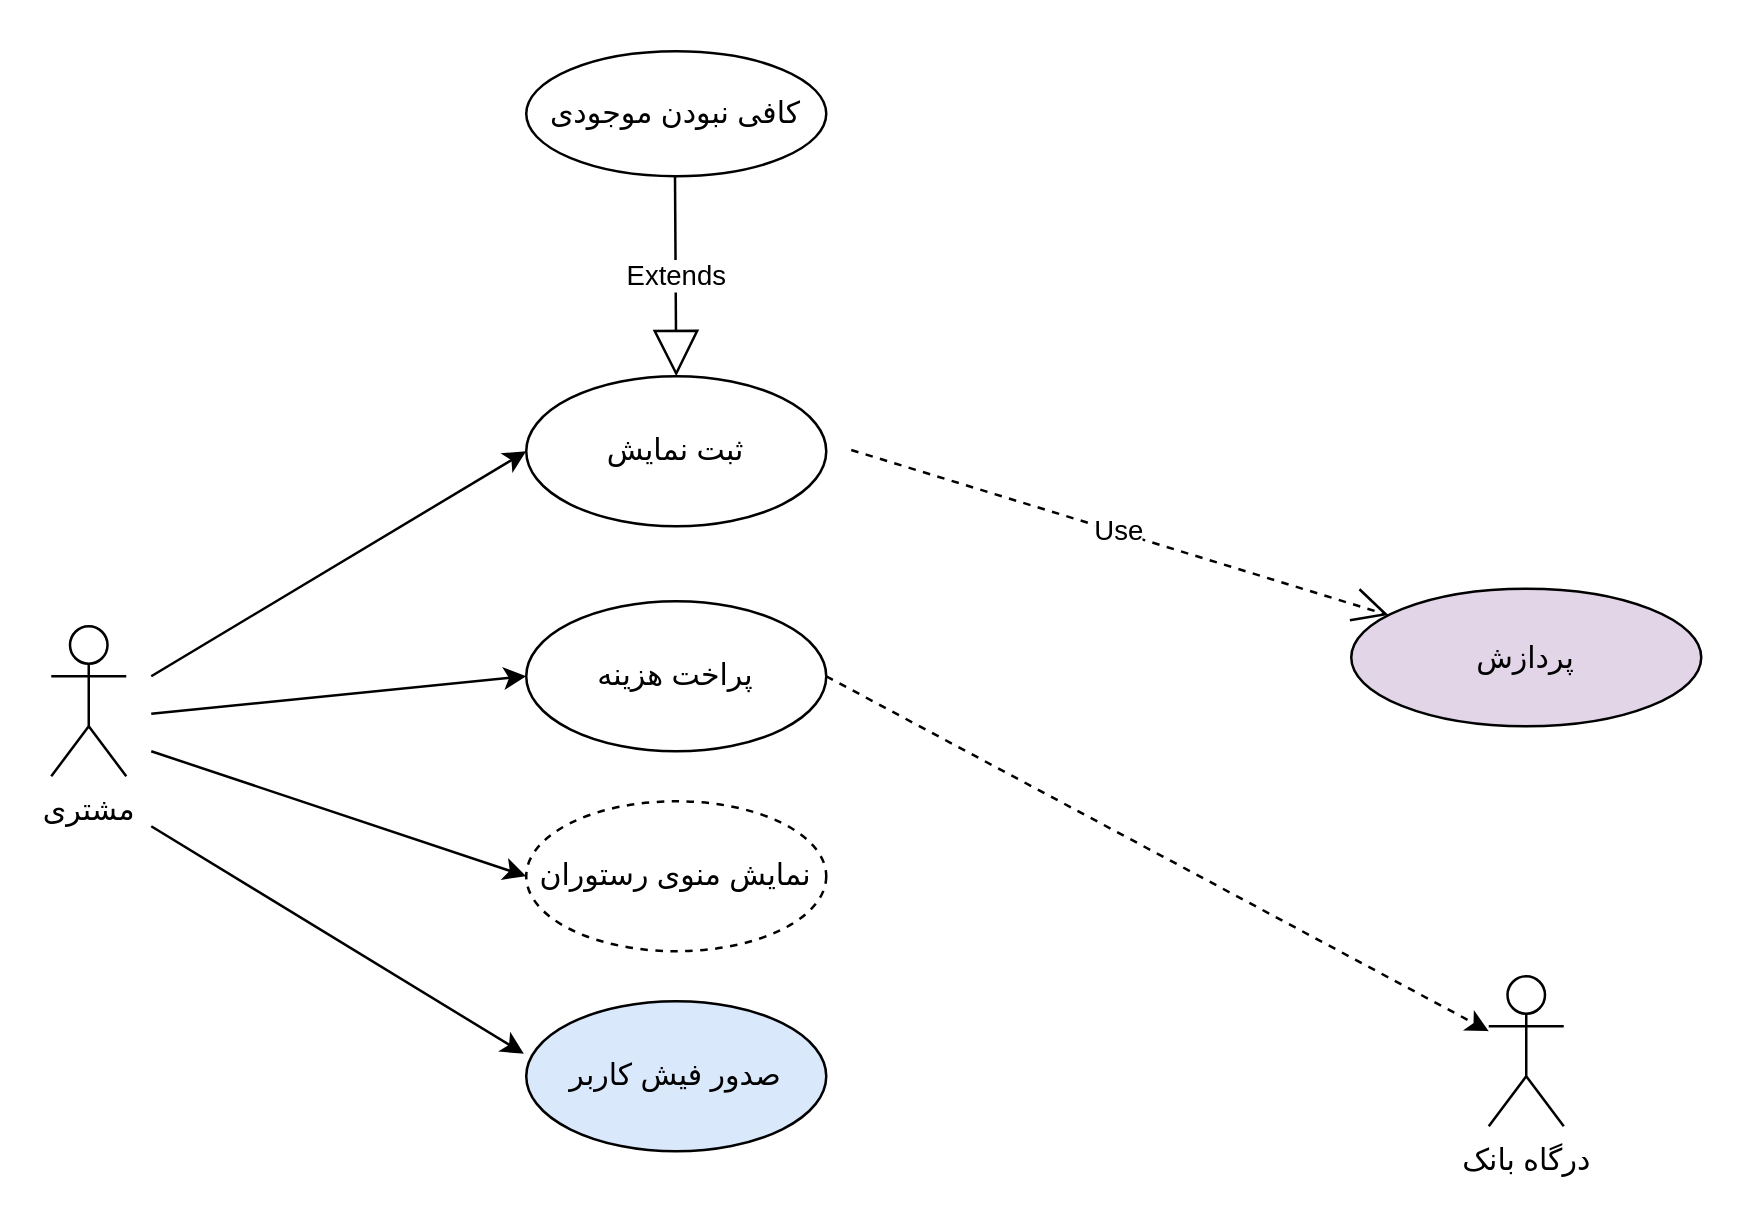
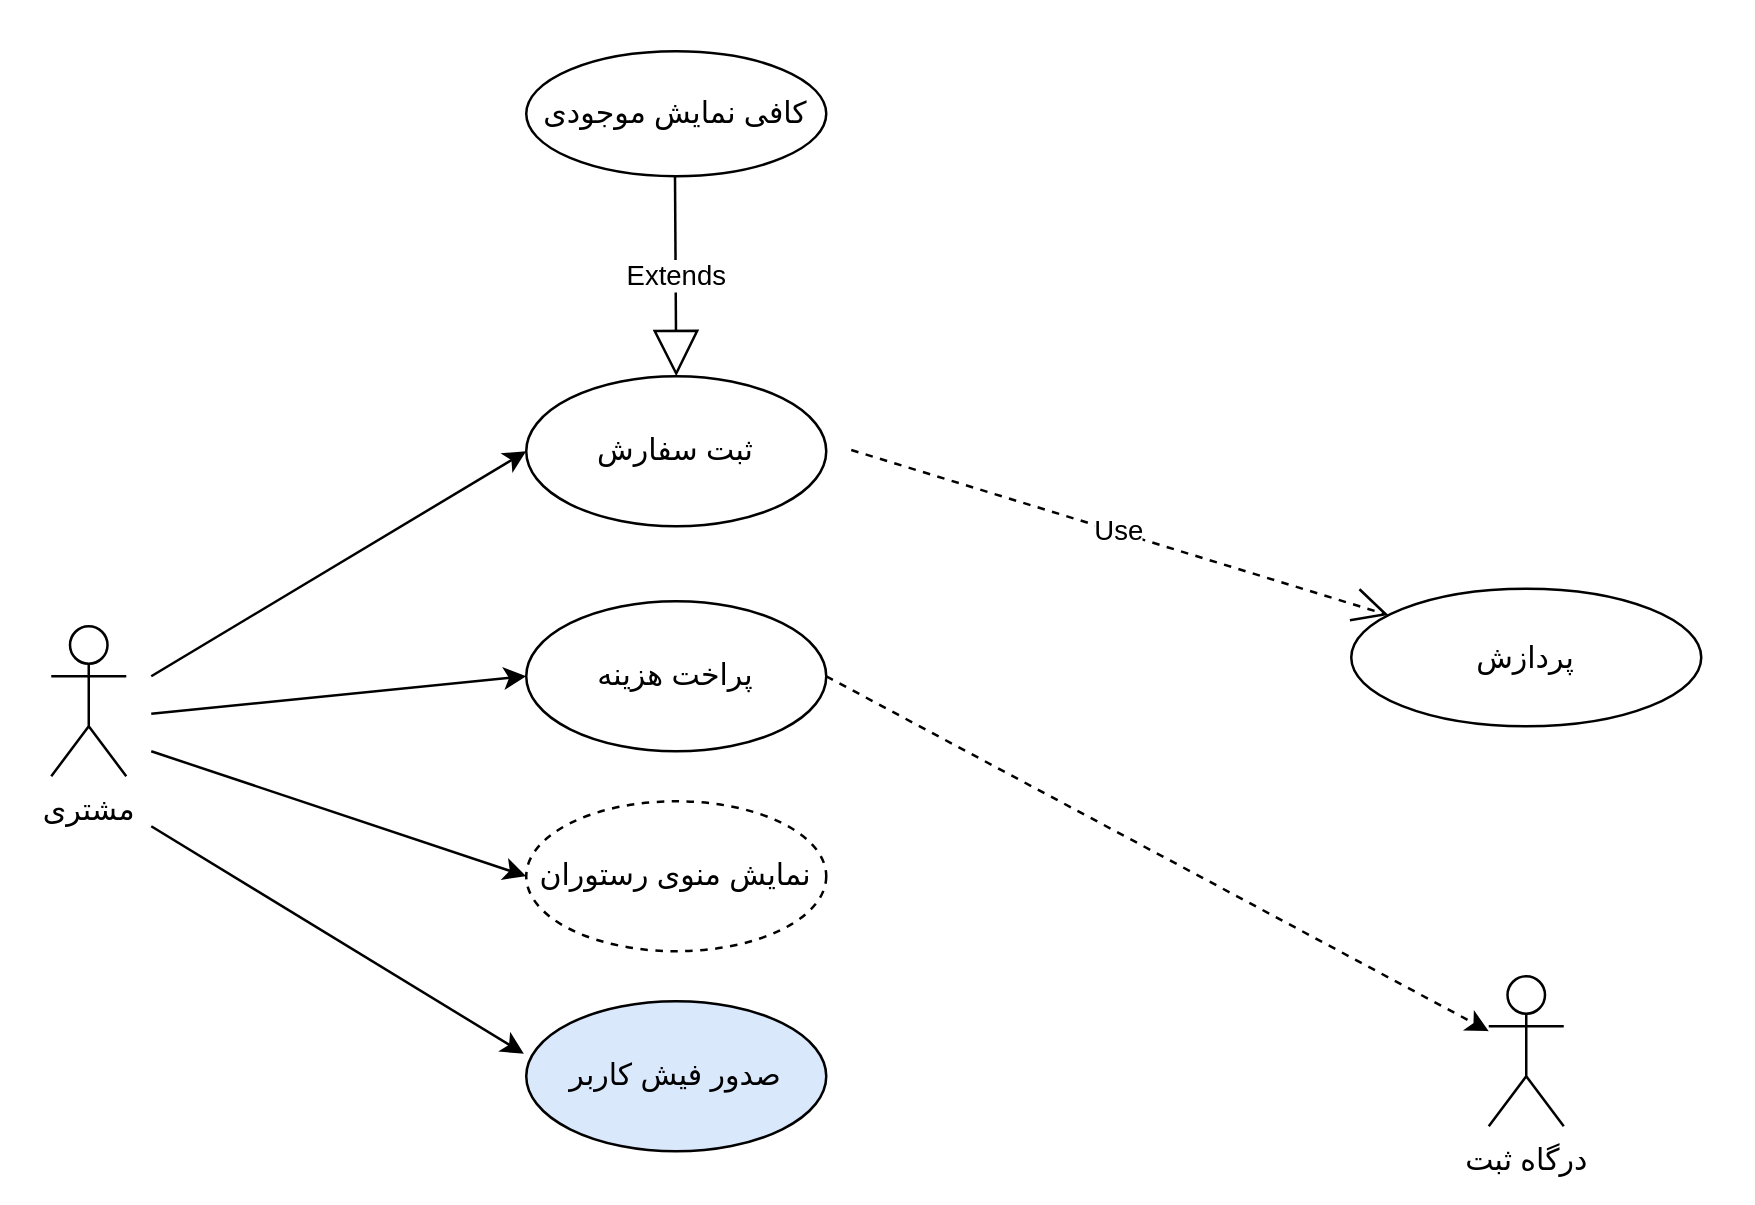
(676, 114) -> (676, 114)
(676, 451) -> (676, 451)
(1526, 658) -> (1526, 658)
(1528, 1162) -> (1528, 1162)
